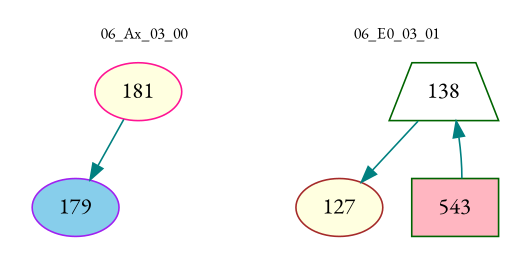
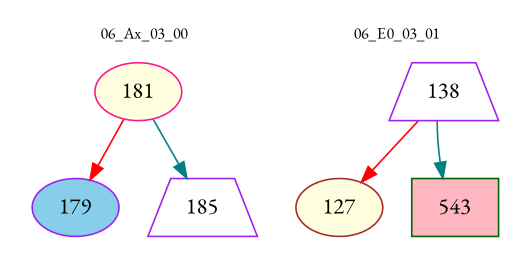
(444, 92) -> (444, 92)
(111, 143) -> (111, 143)
(395, 146) -> (395, 146)
(461, 158) -> (438, 142)
none -> (203, 207)
